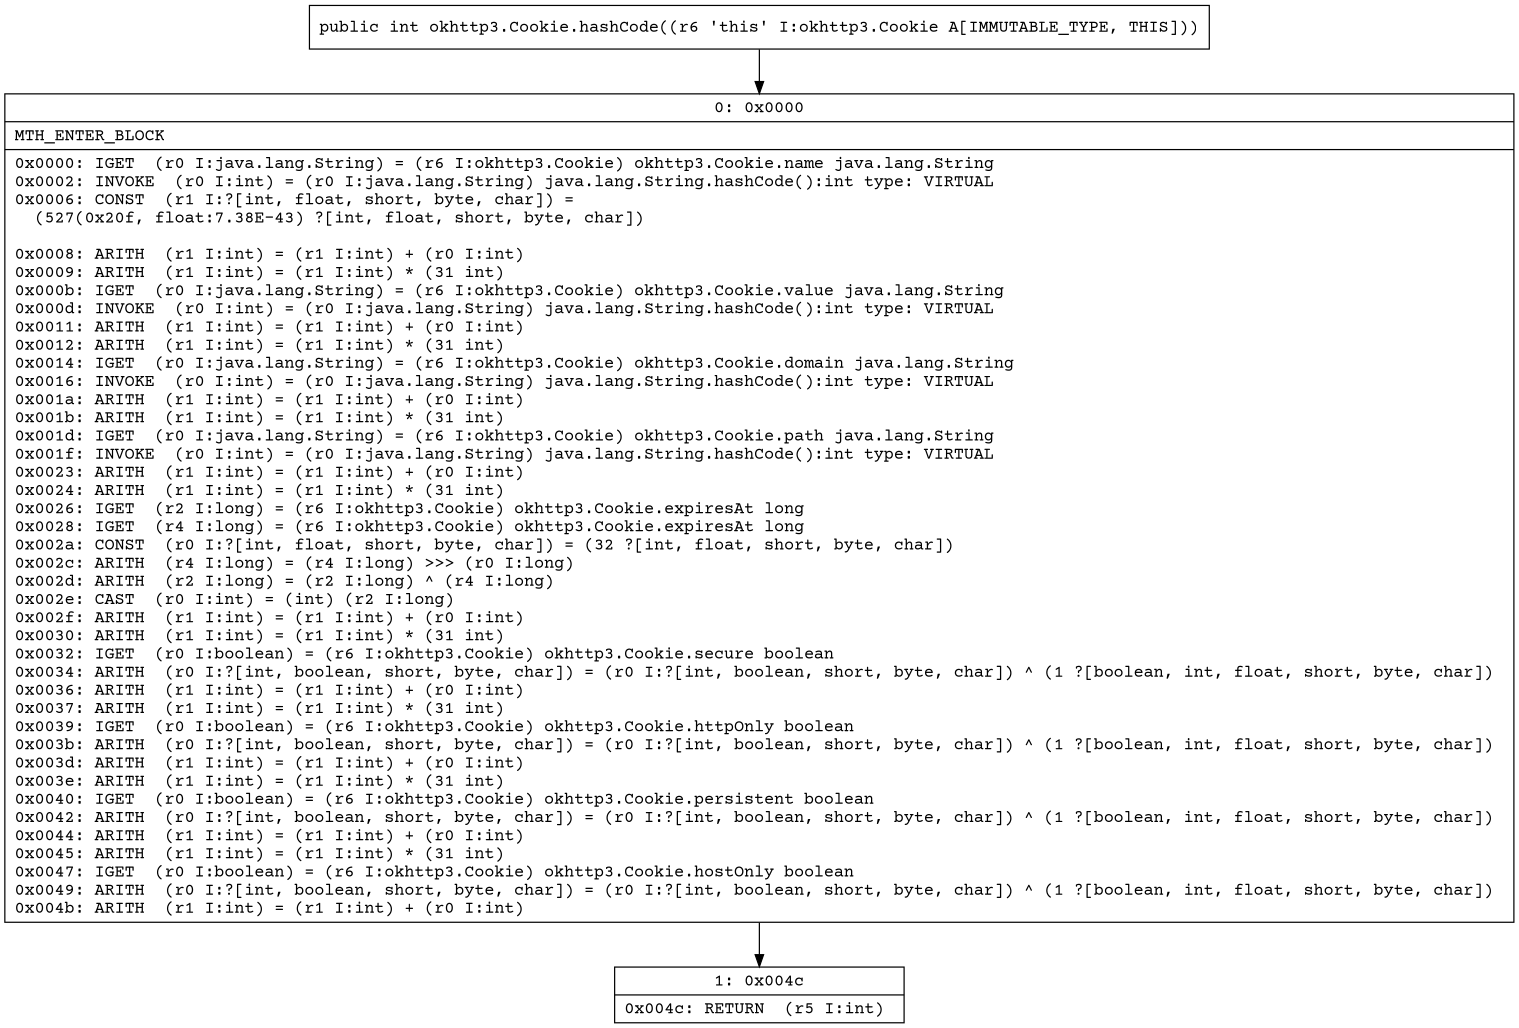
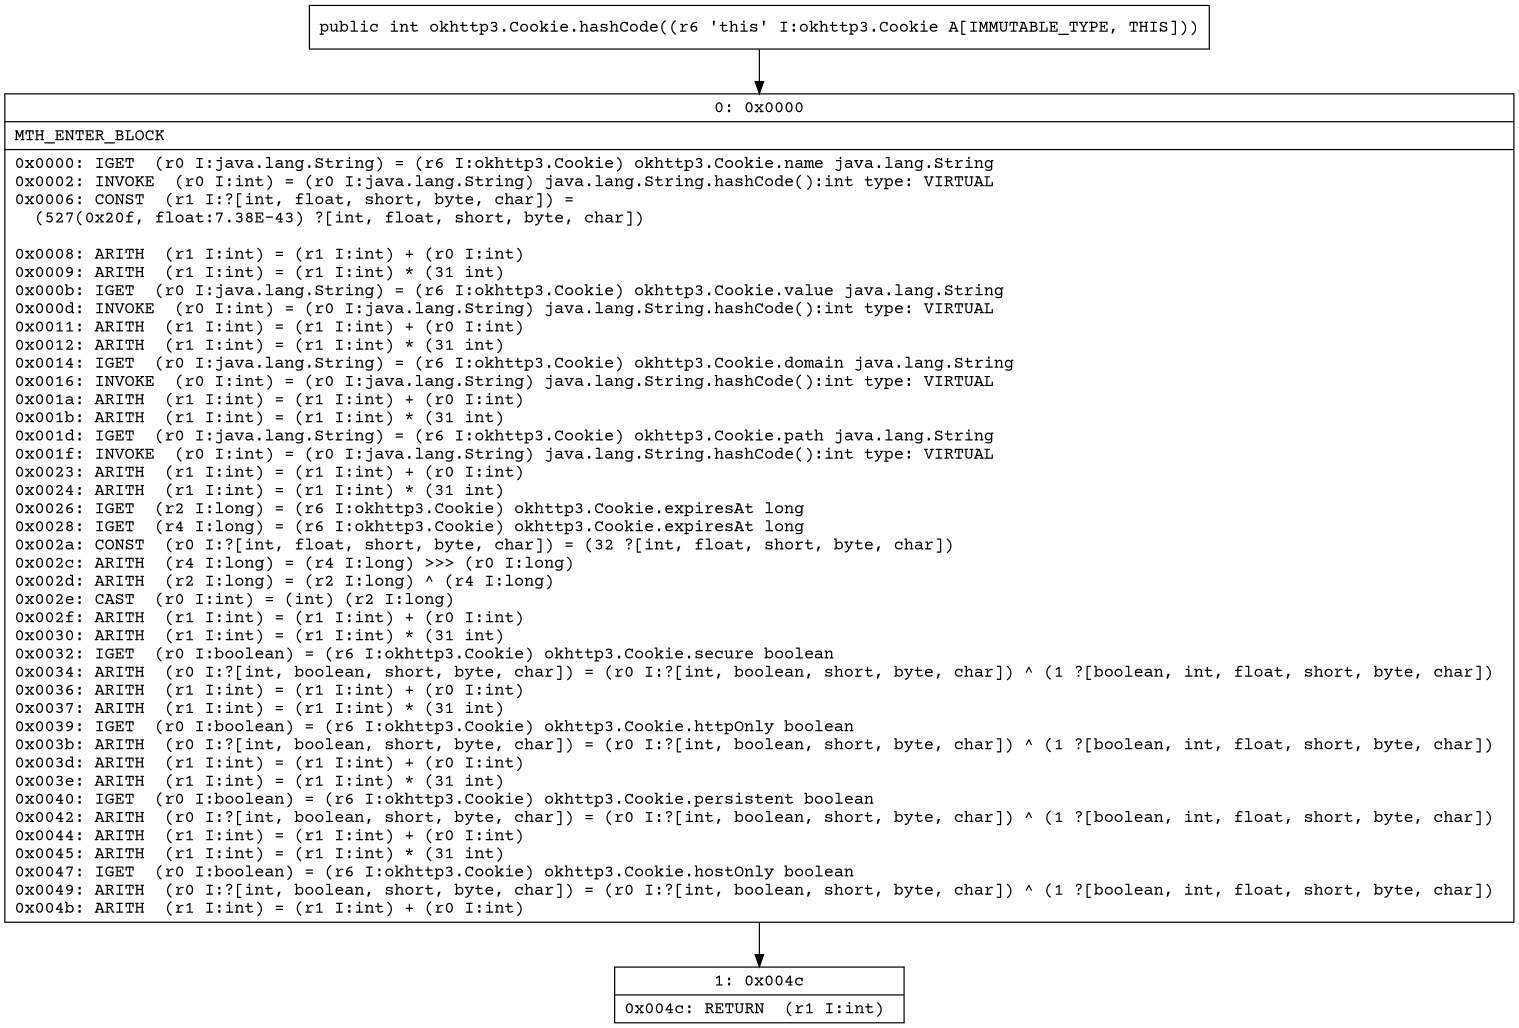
(759, 1008) -> (759, 1008)
